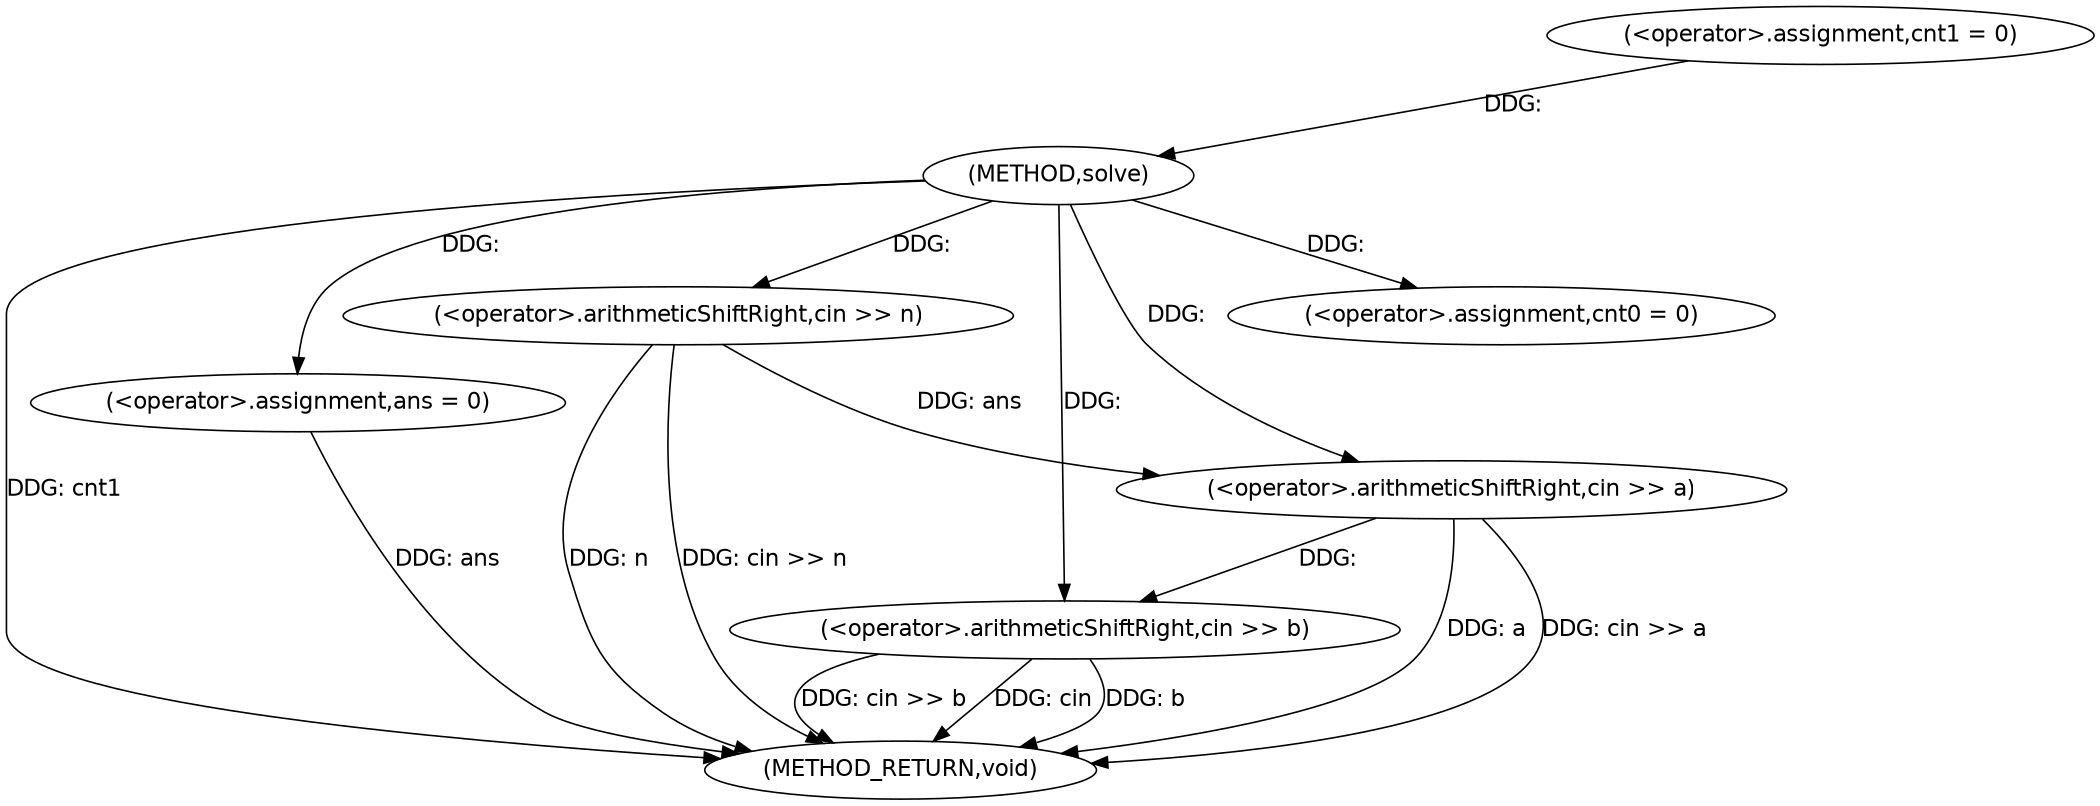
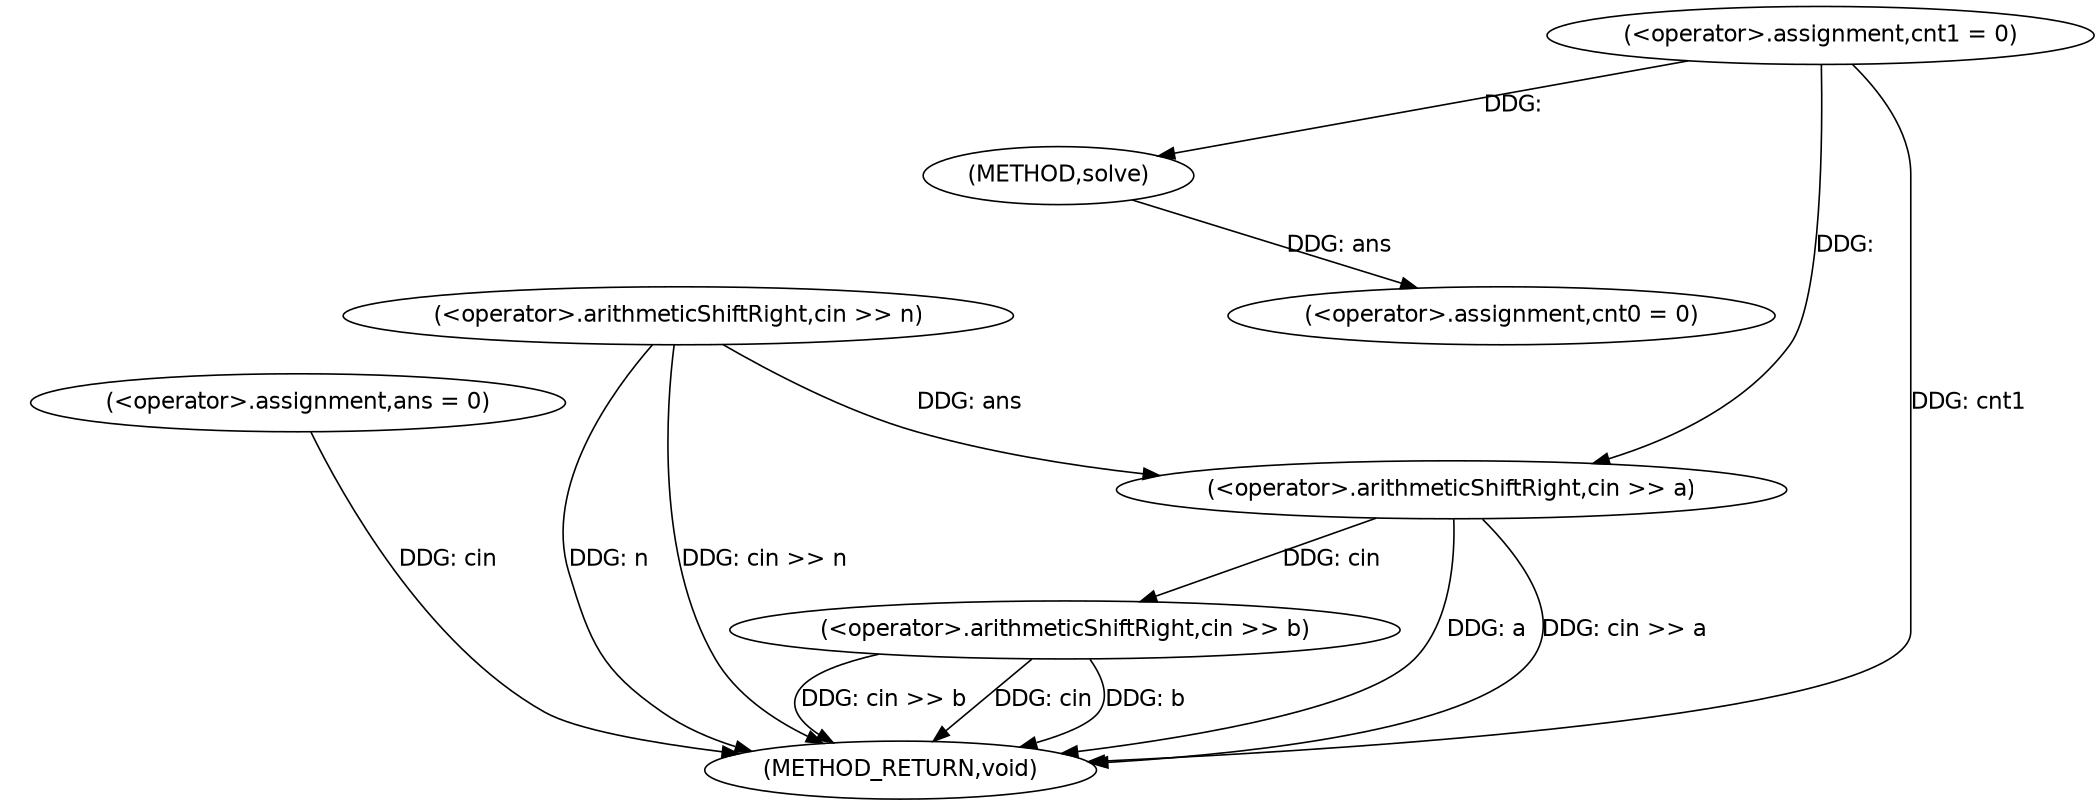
(581, 209) -> none
(880, 241) -> none
(1340, 246) -> (1340, 246)
(6, 362) -> (1807, 688)
(1172, 366) -> (1803, 314)
(1062, 395) -> none
(448, 560) -> (448, 560)
(1332, 560) -> (1332, 560)
